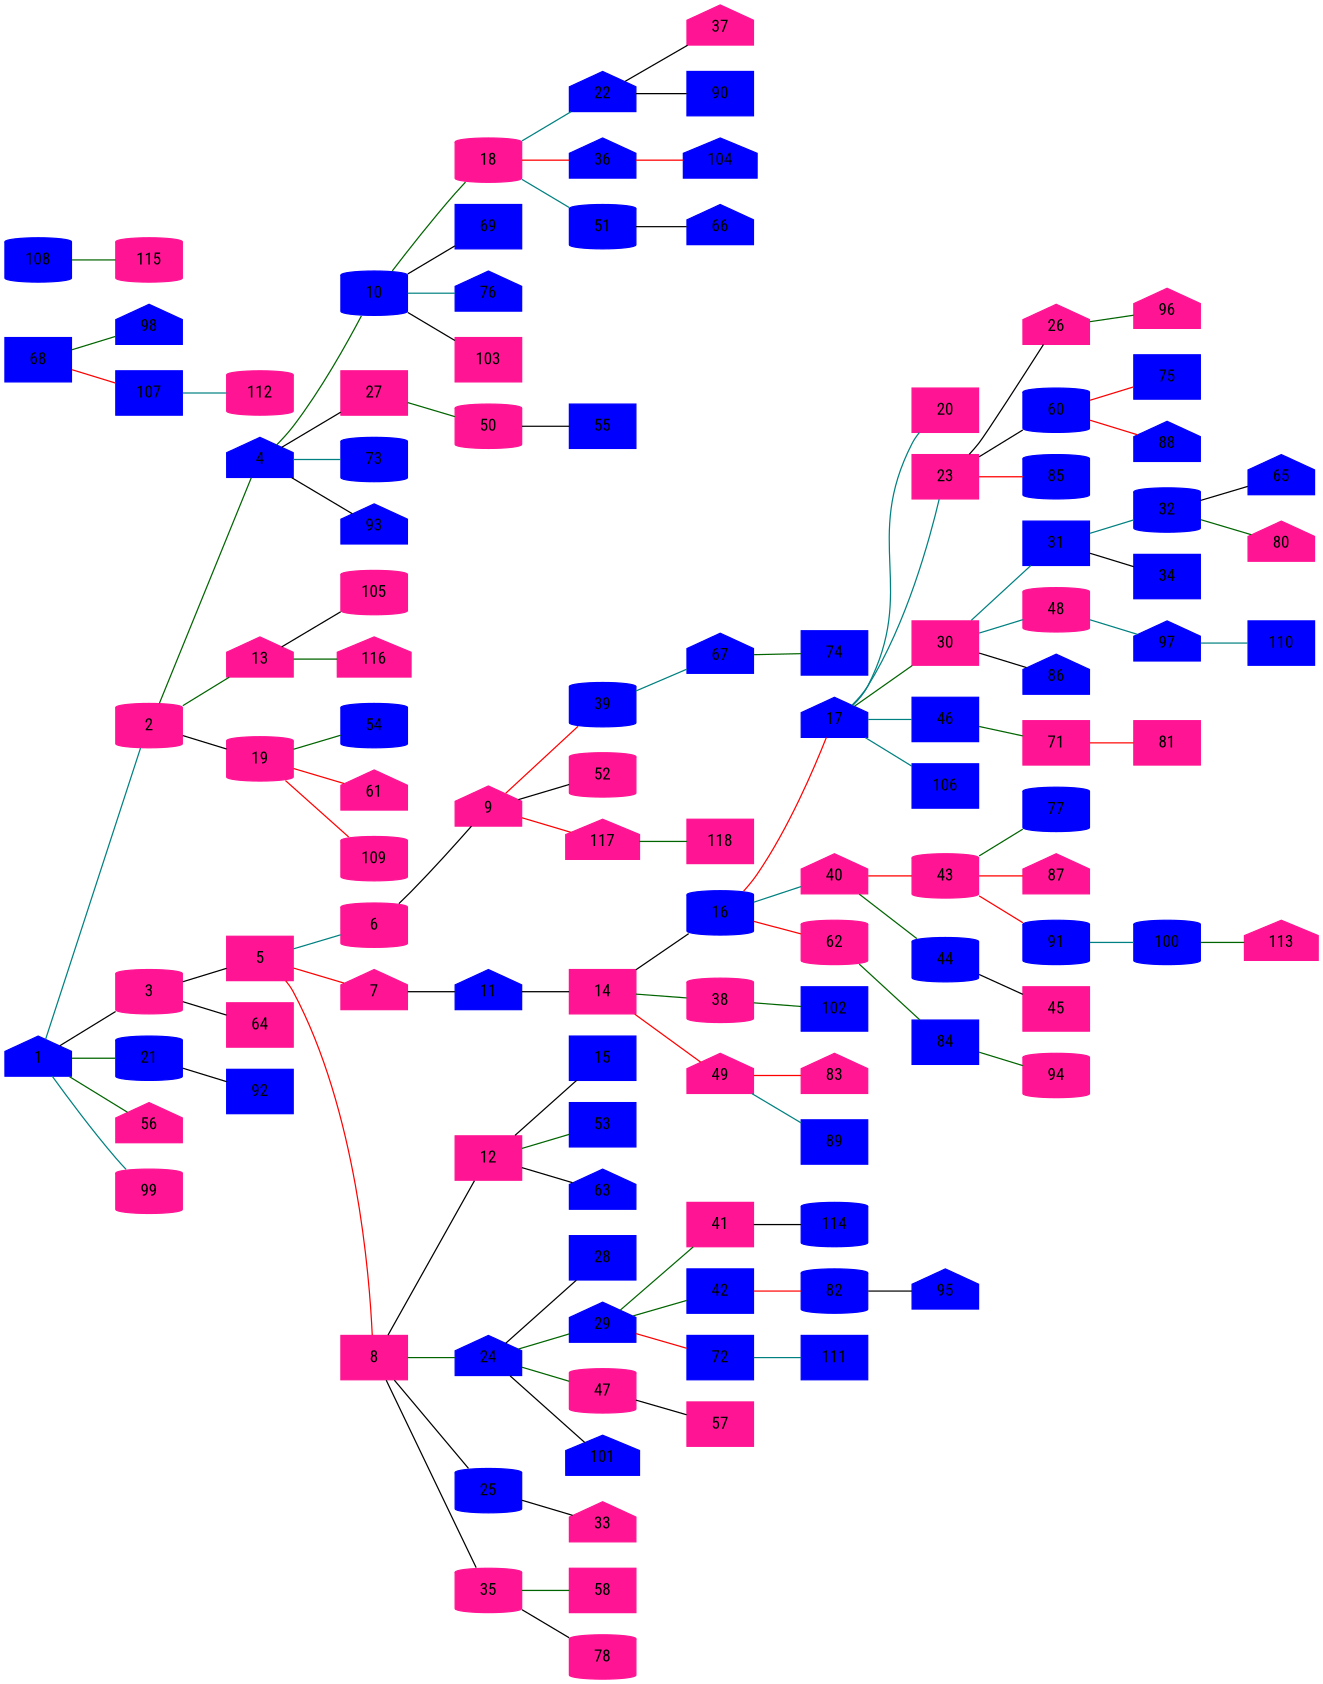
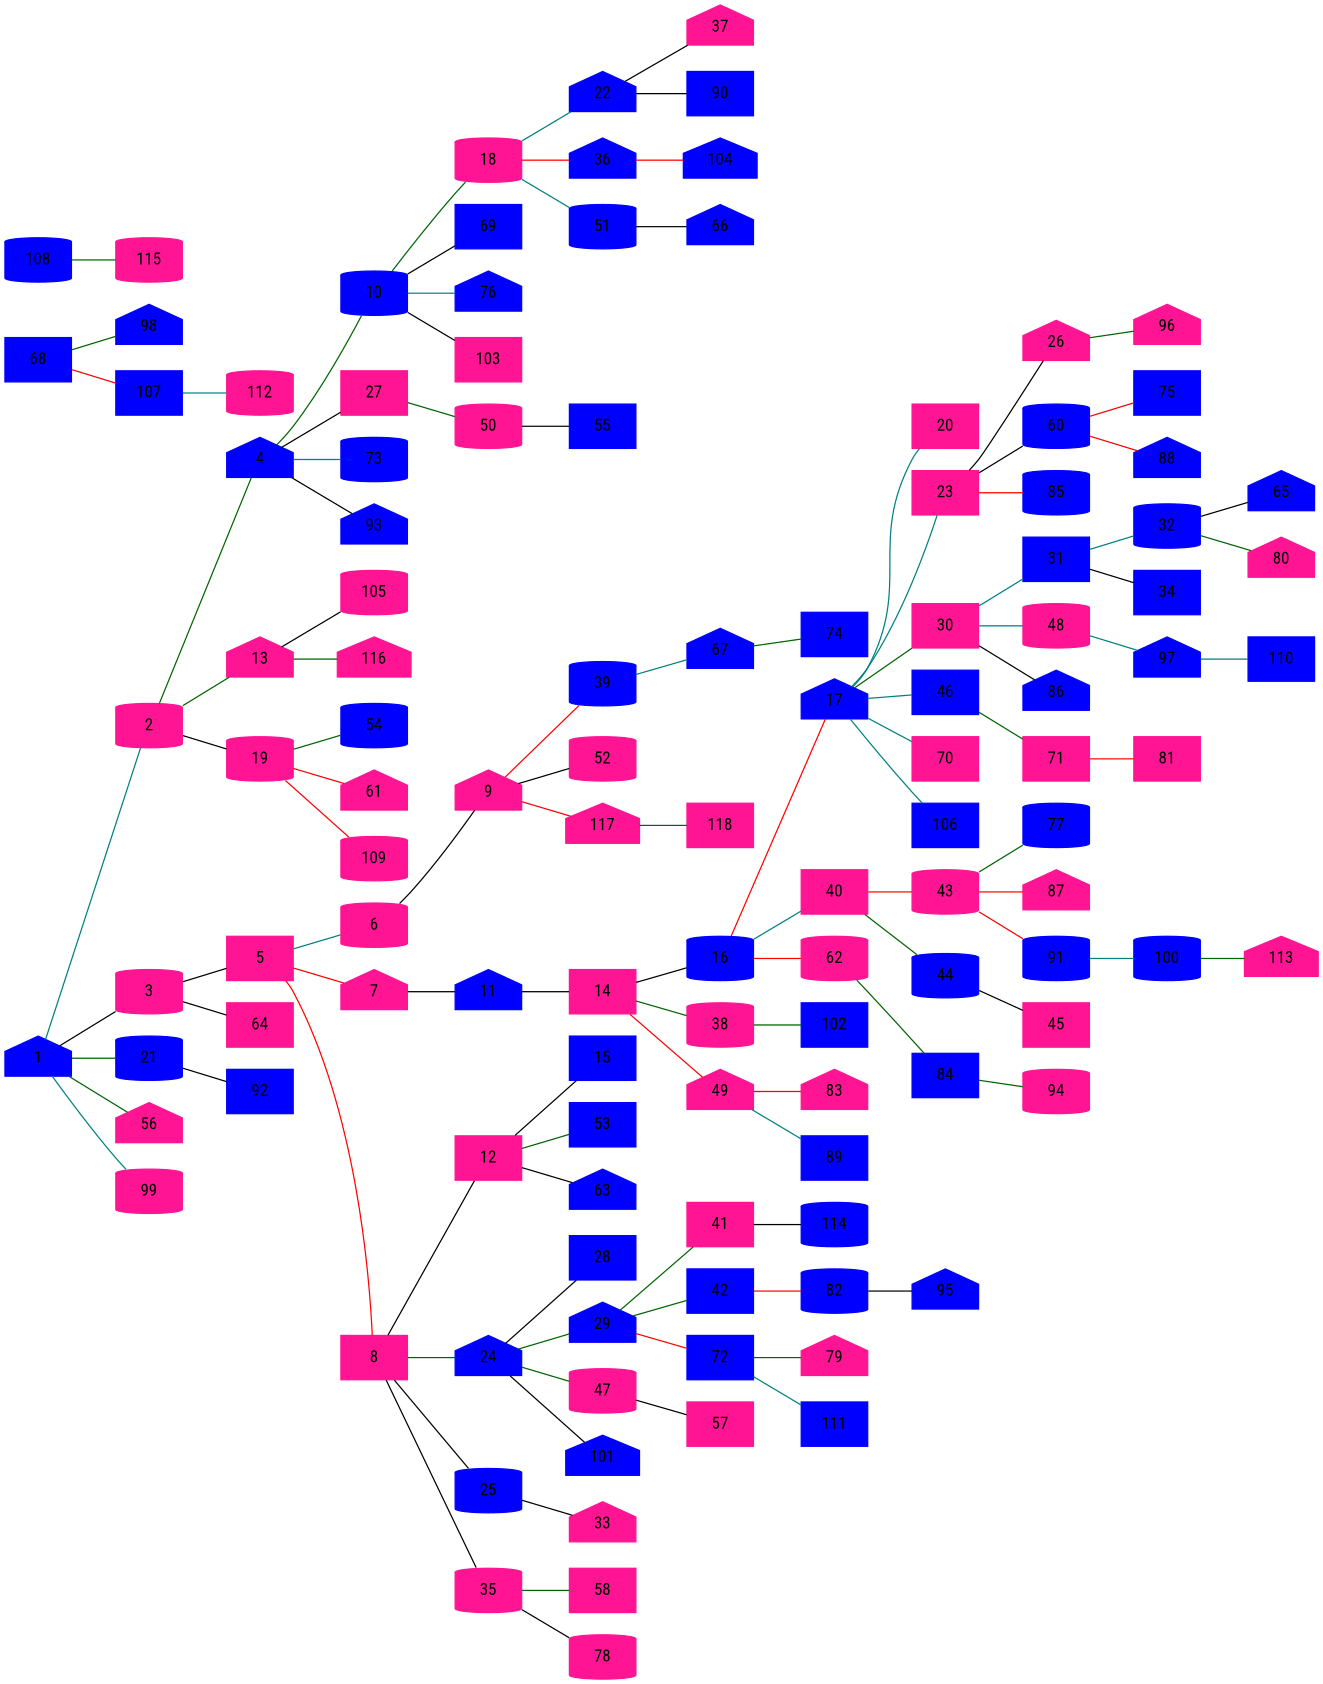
none -> (945, 759)
(834, 876) -> (834, 892)
none -> (834, 1358)
